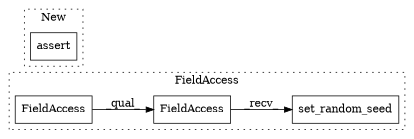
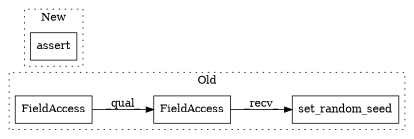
(207, 81) -> (207, 81)
